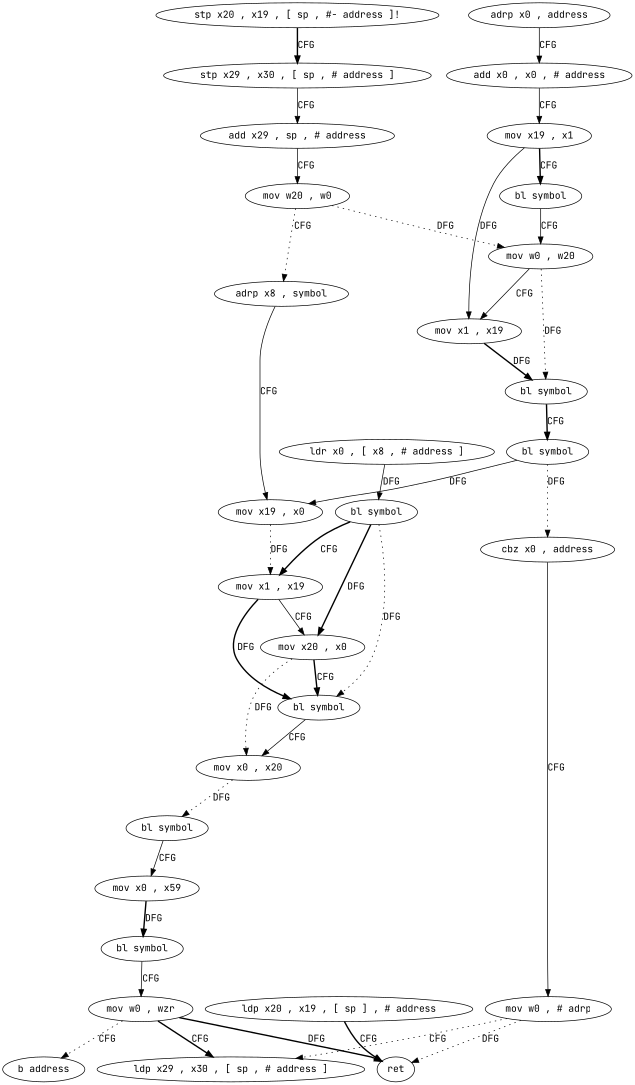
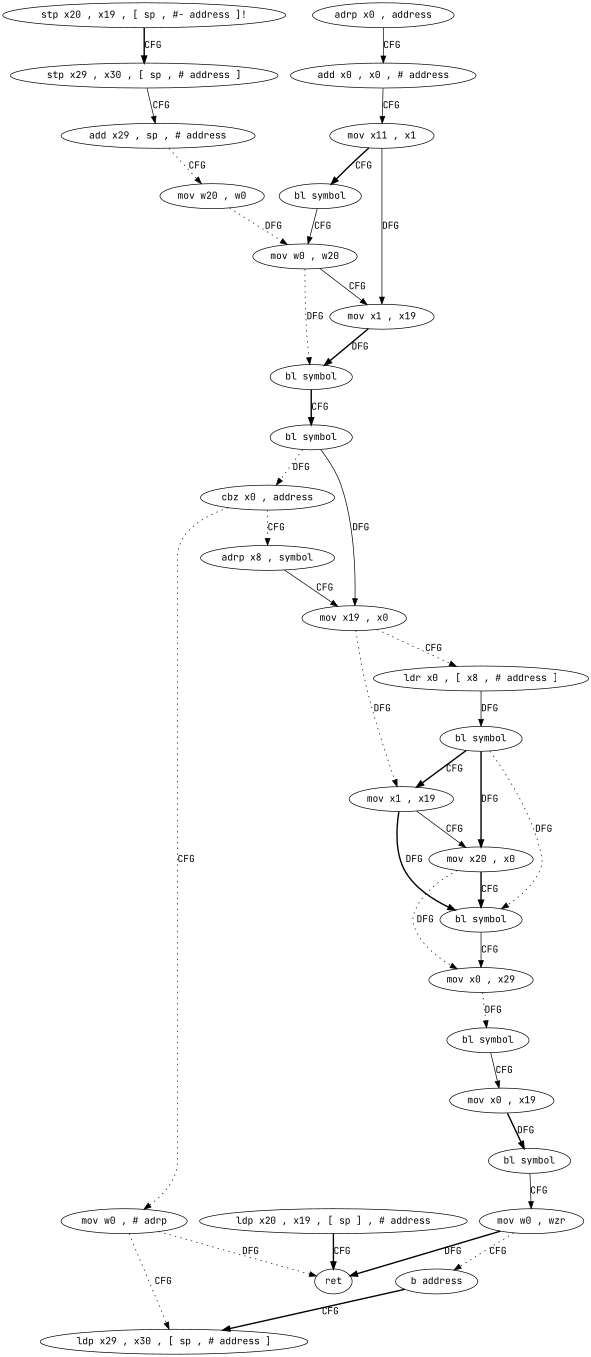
(539, 136) -> (382, 136)
(297, 163) -> (183, 163)
(290, 241) -> (268, 524)
none -> (414, 646)
(248, 768) -> (481, 980)
(548, 776) -> (177, 848)
(147, 888) -> (502, 1101)
(182, 1037) -> (317, 1309)
